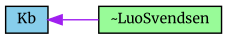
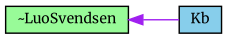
(81, 20) -> (161, 20)
